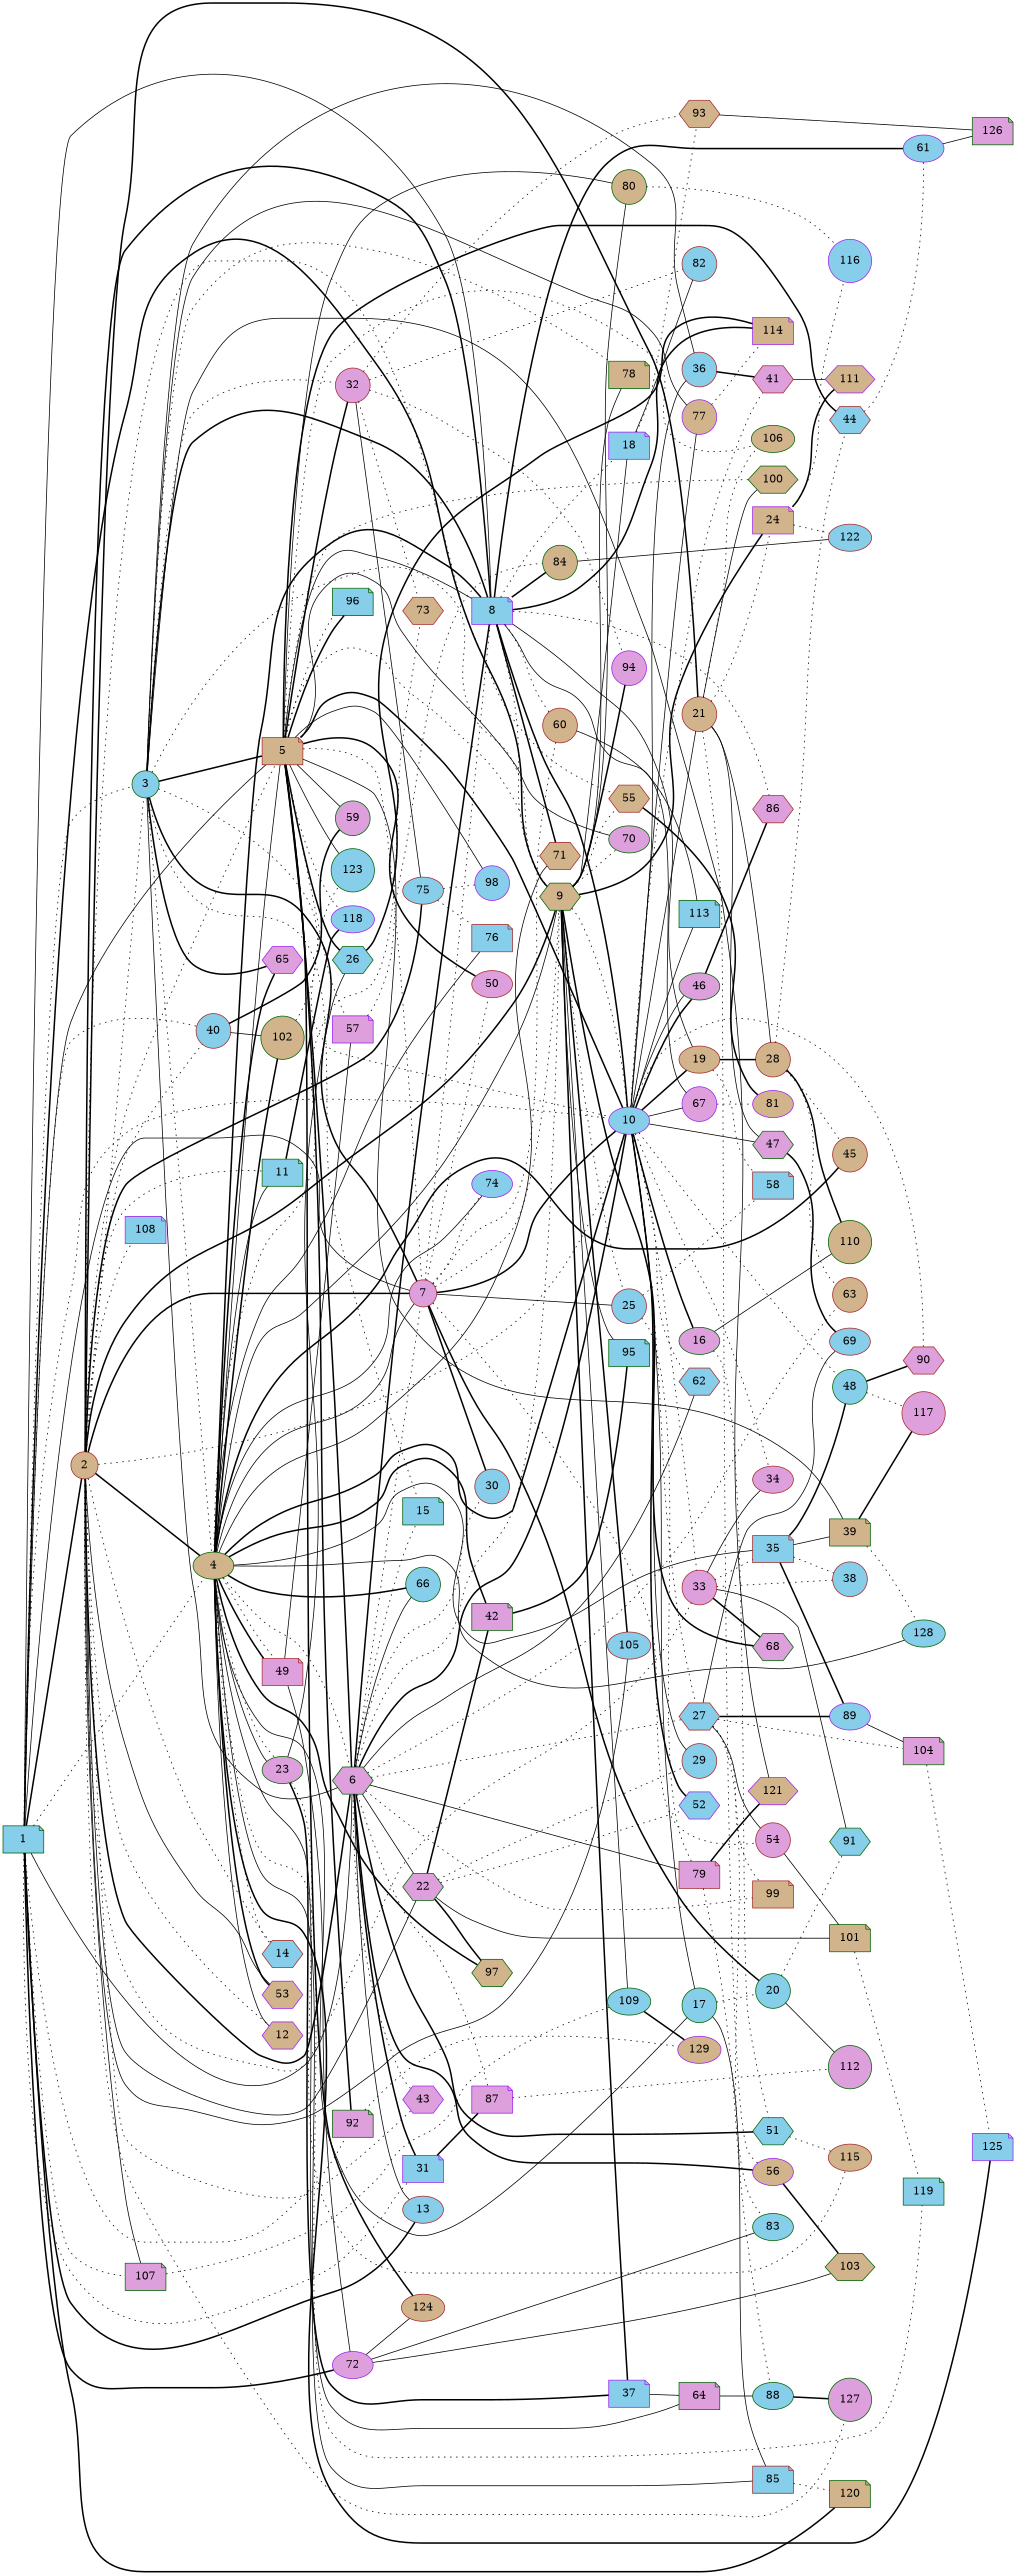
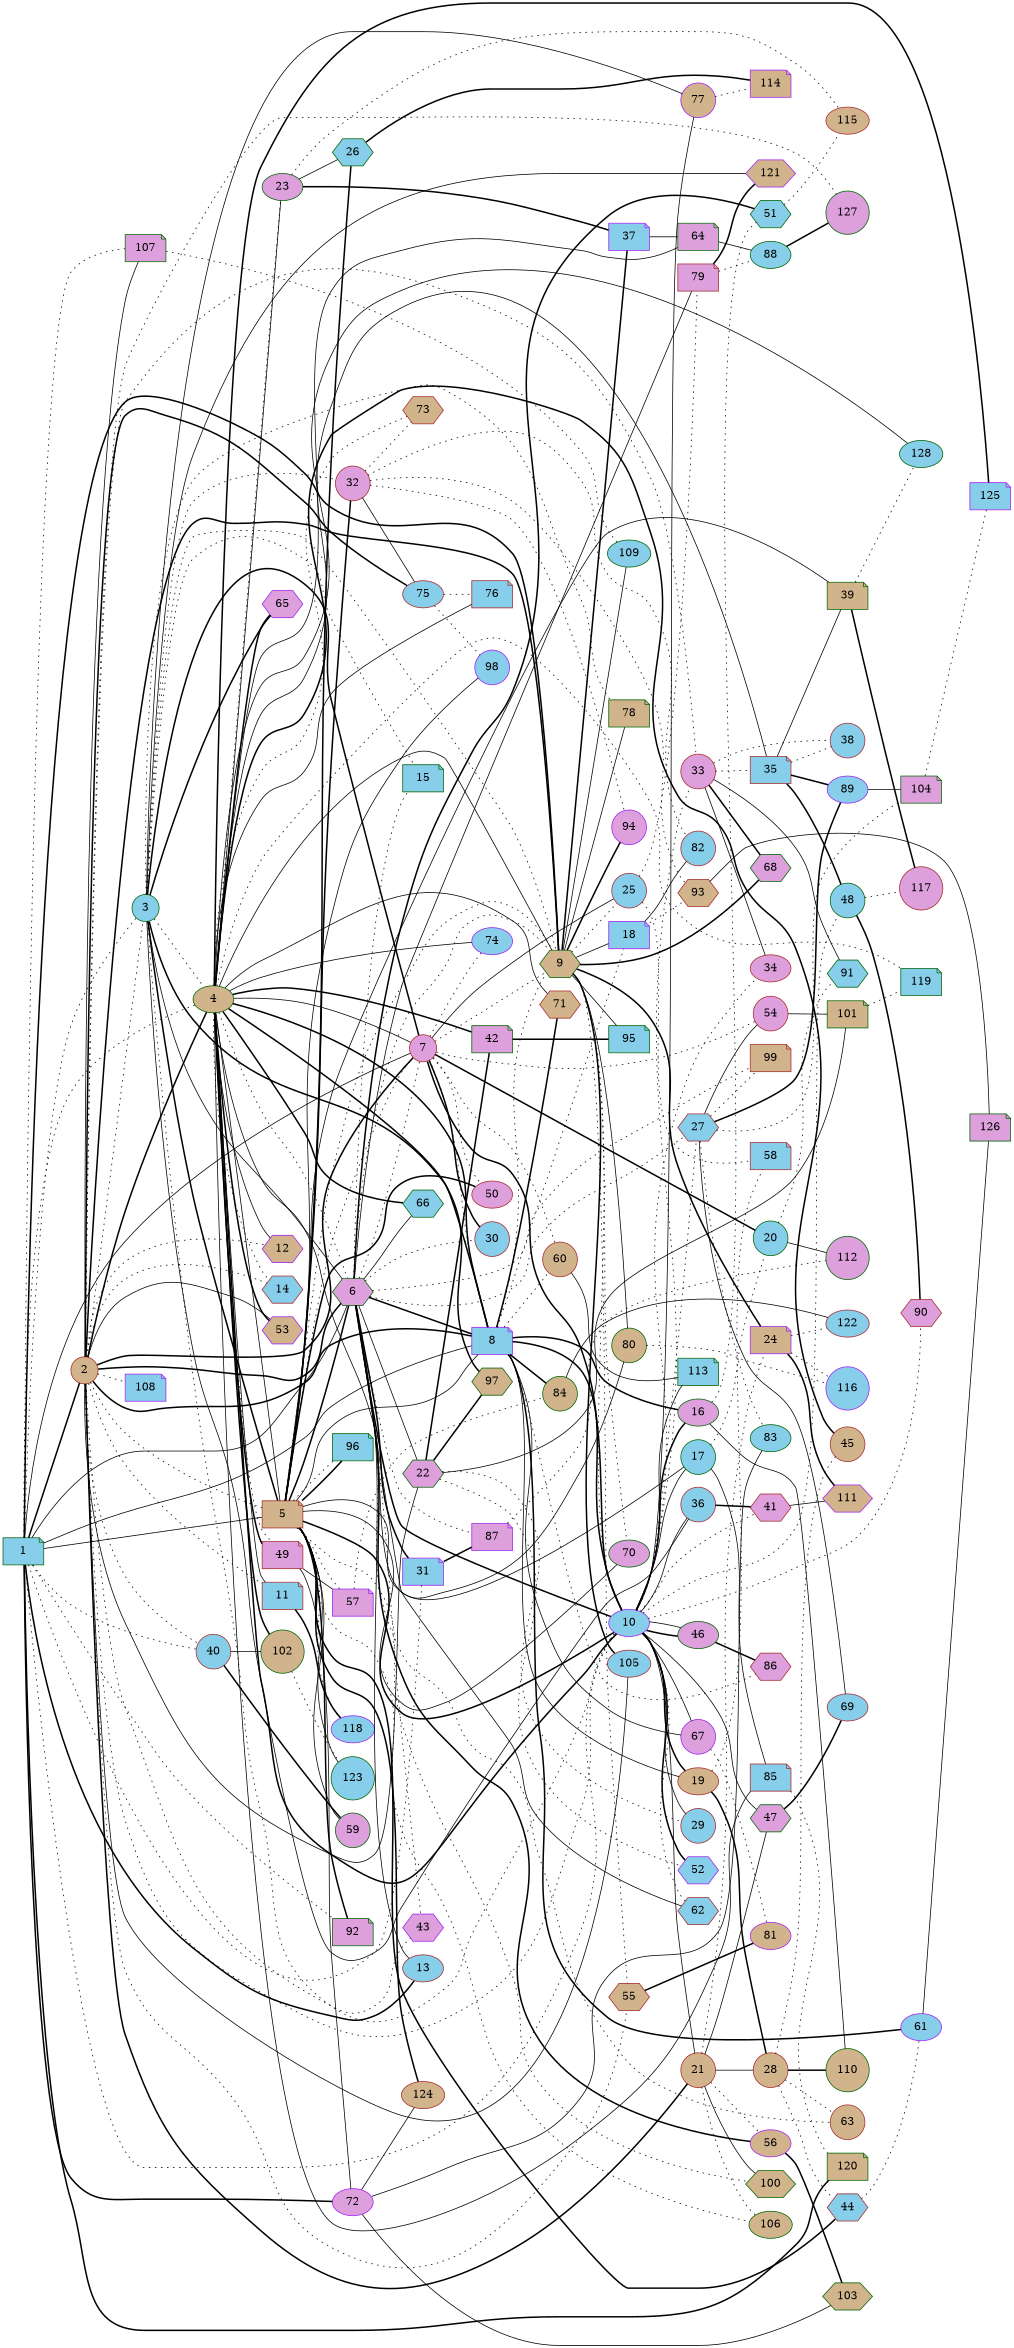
(649, 470) -> (574, 1344)
(283, 1173) -> (283, 1596)
(423, 1585) -> (423, 1204)
(699, 2050) -> none
